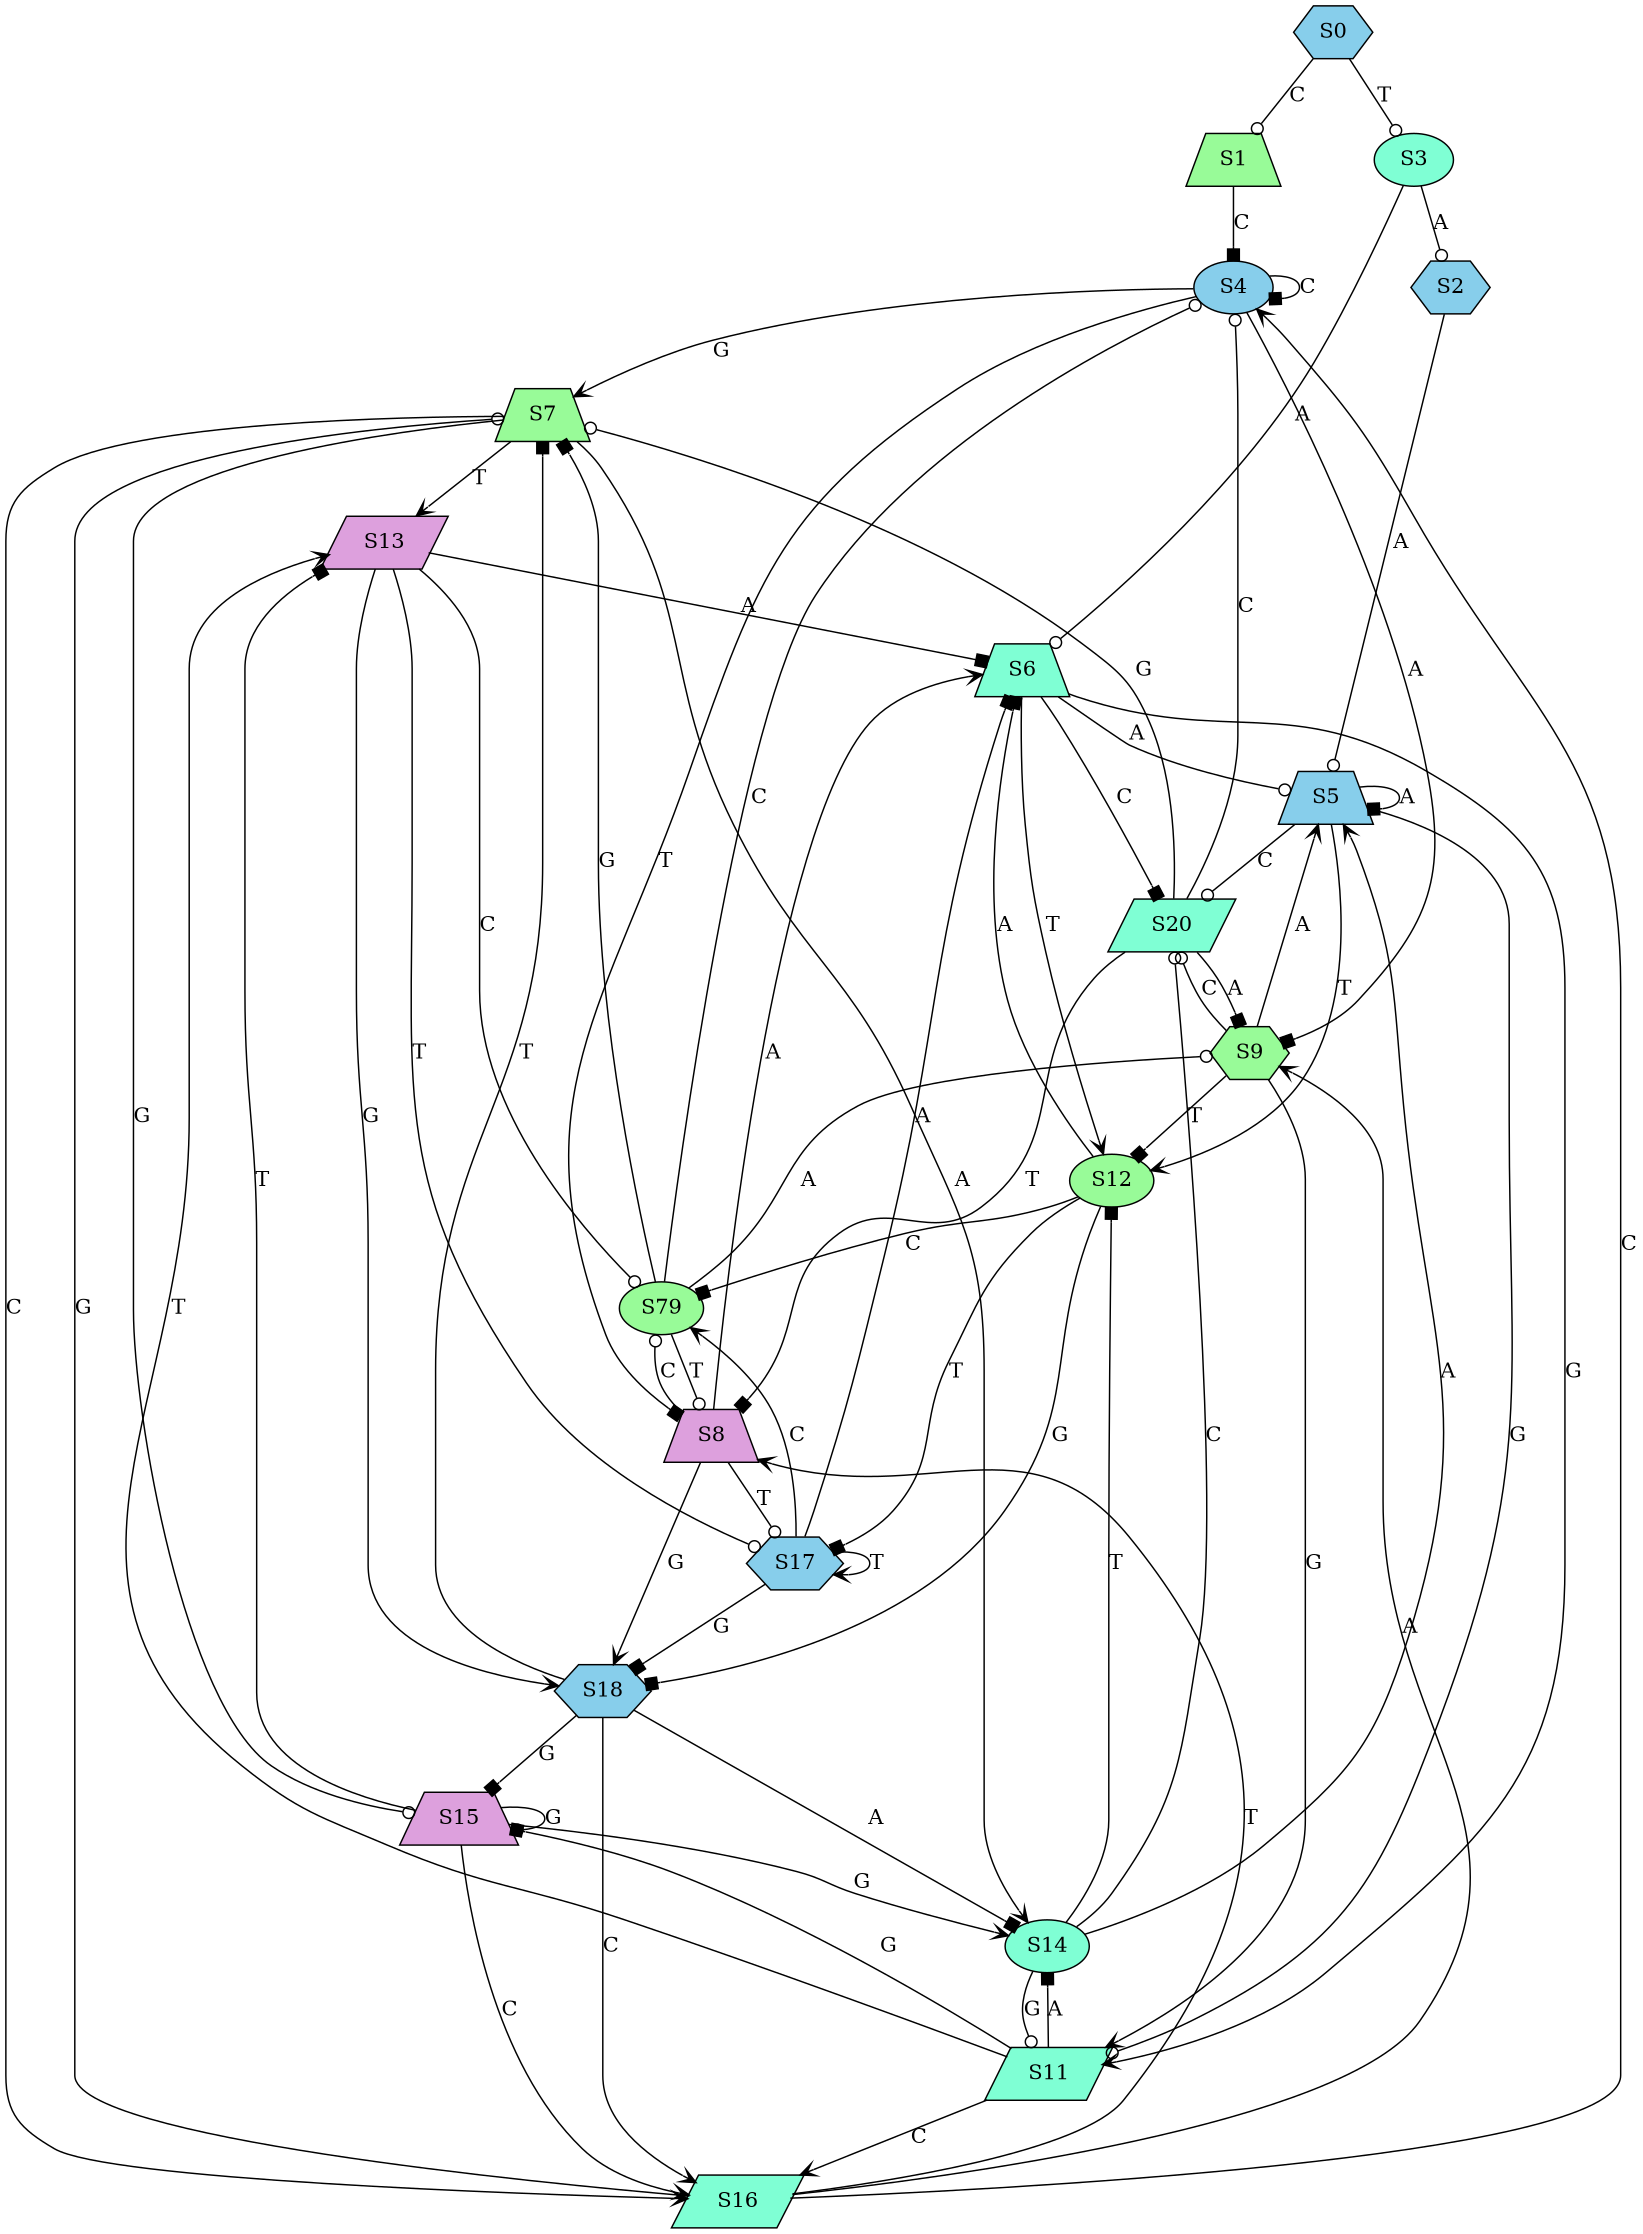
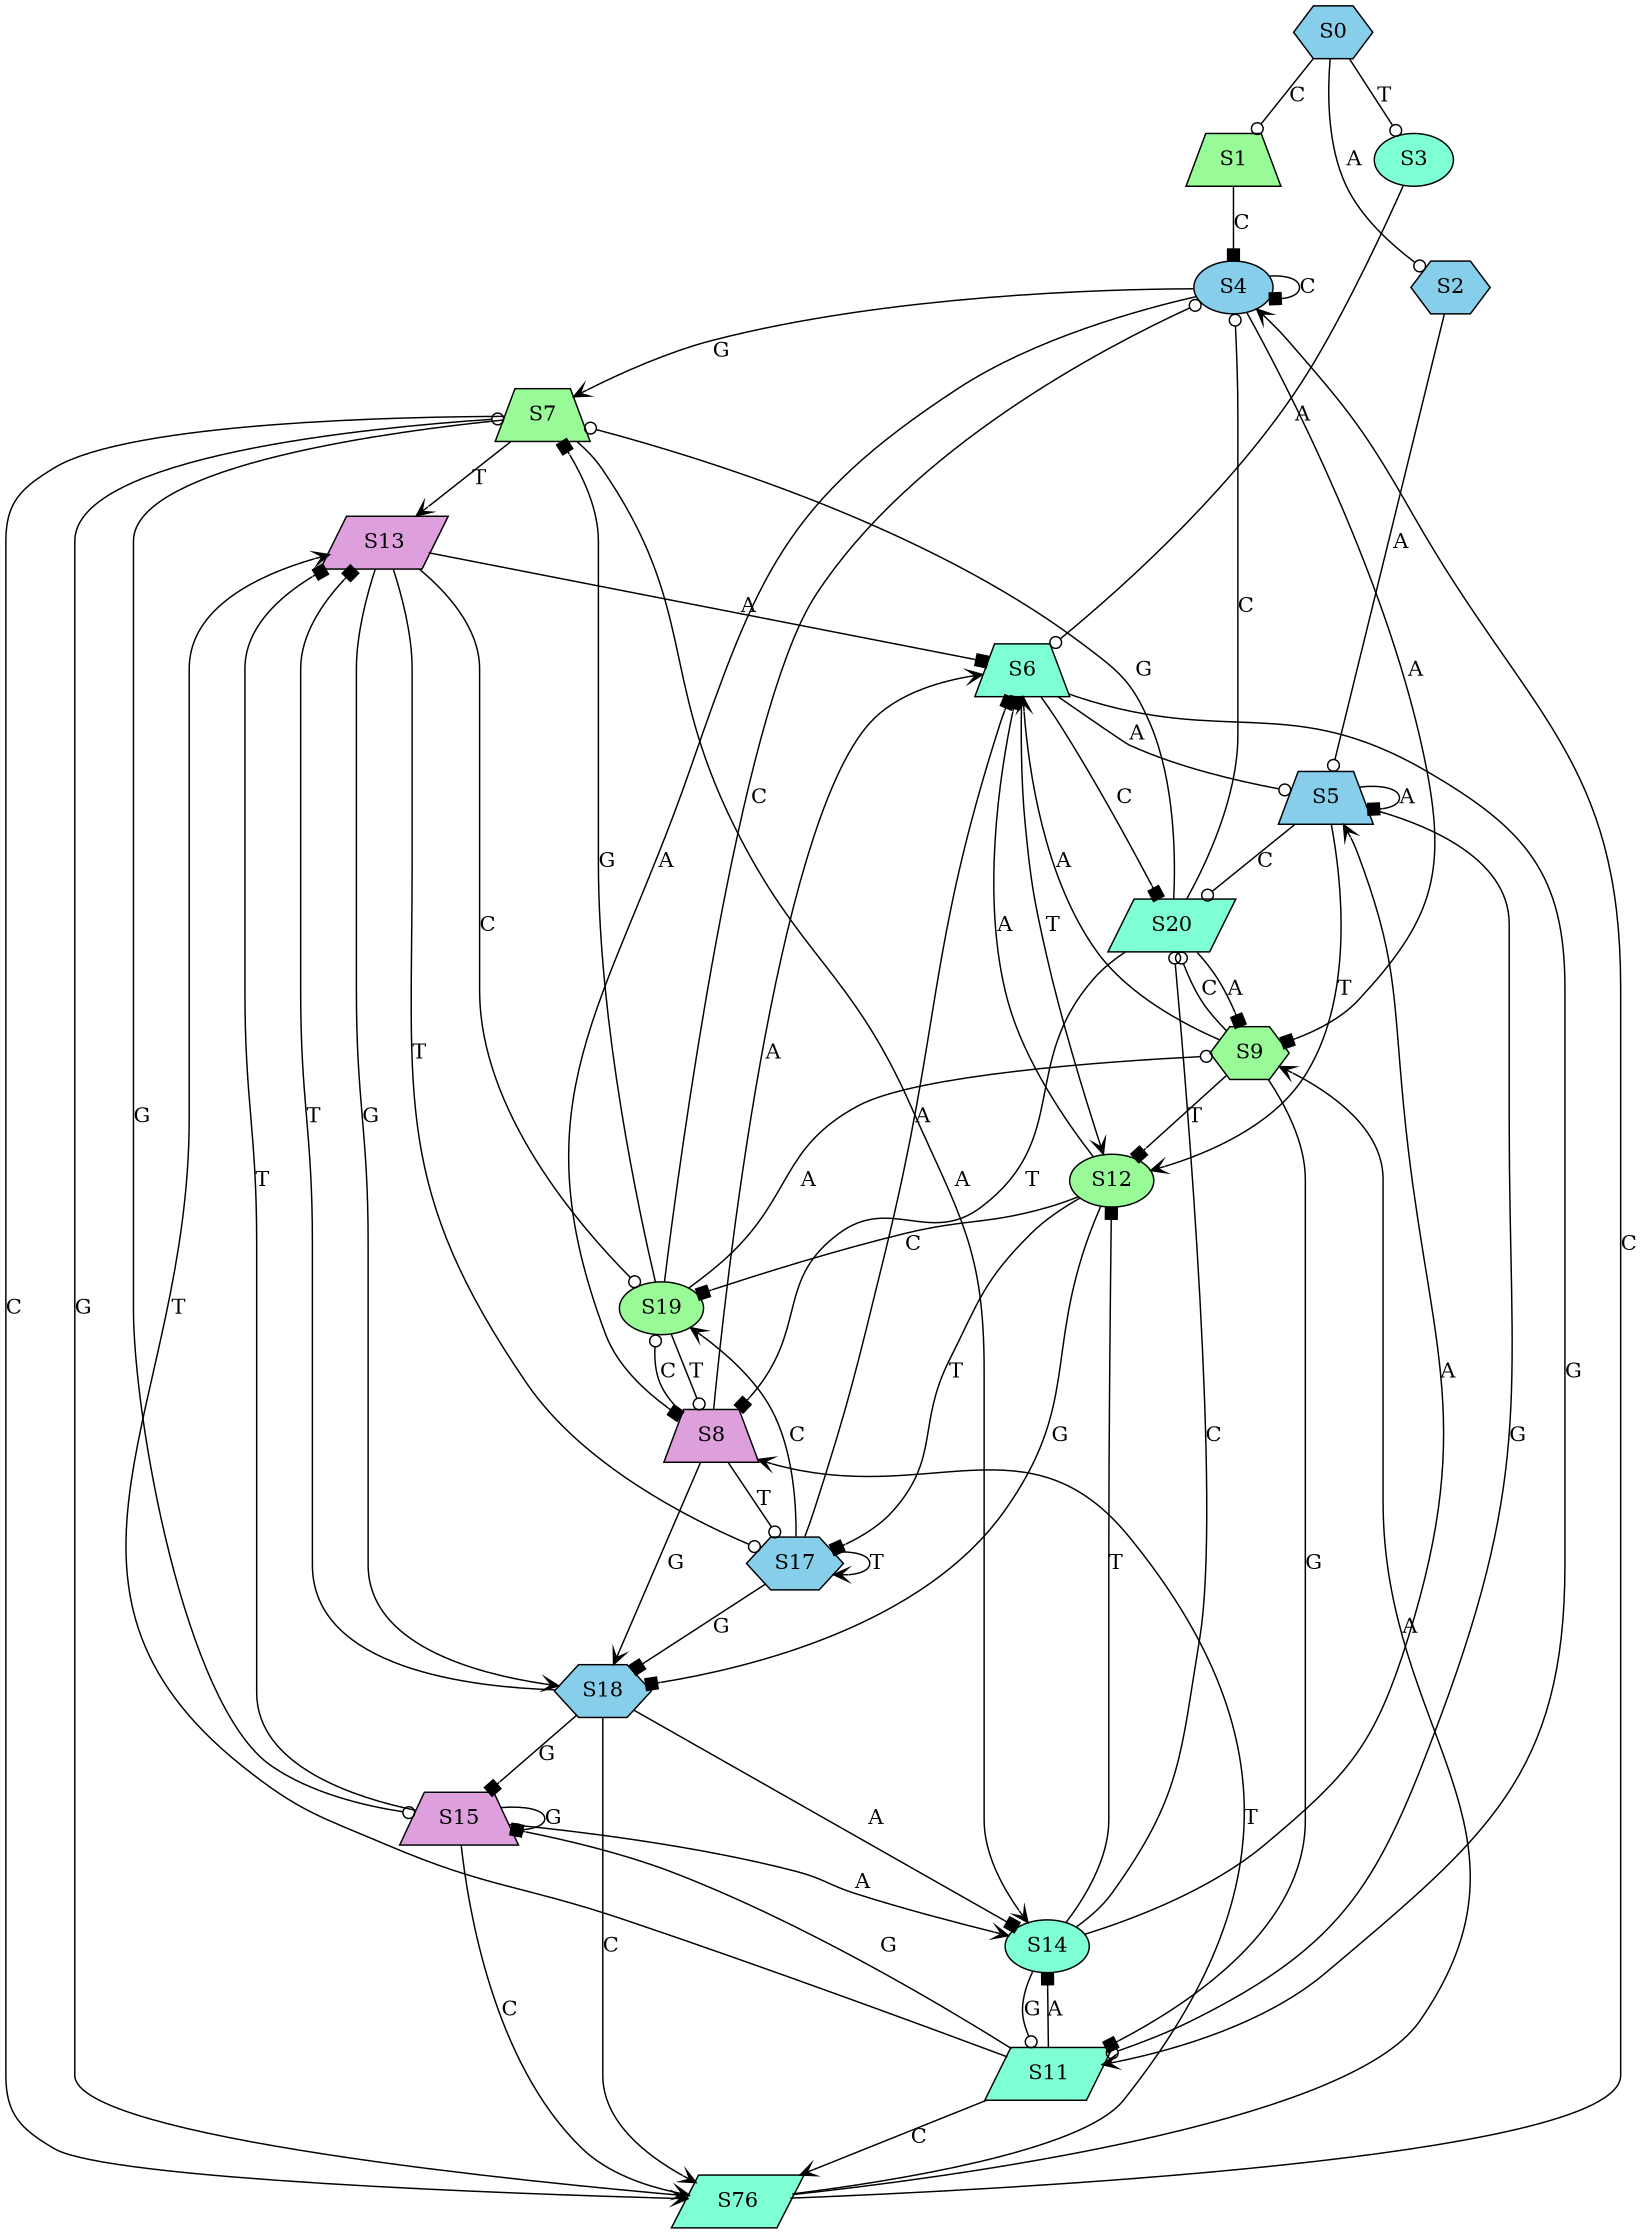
(1430, 218) -> (1341, 174)
(666, 862) -> (666, 862)
(1286, 933) -> (1072, 908)
(494, 1104) -> (312, 1215)
(661, 1308) -> (661, 1308)
(1305, 1597) -> (1305, 1597)
(862, 1882) -> (862, 1882)
(738, 2201) -> (738, 2201)
